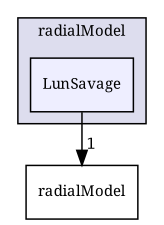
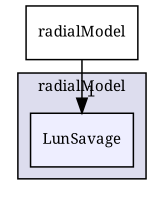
(82, 133) -> (82, 82)
